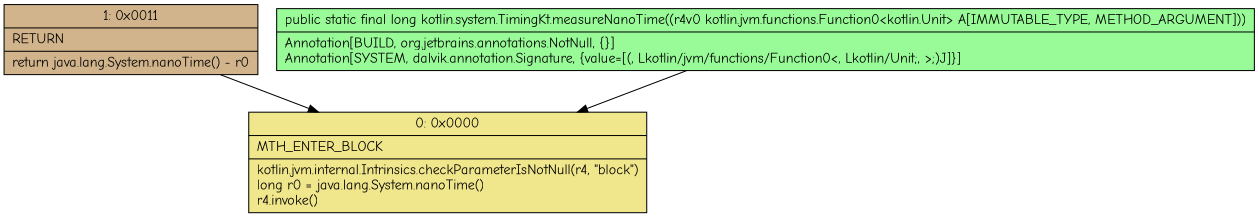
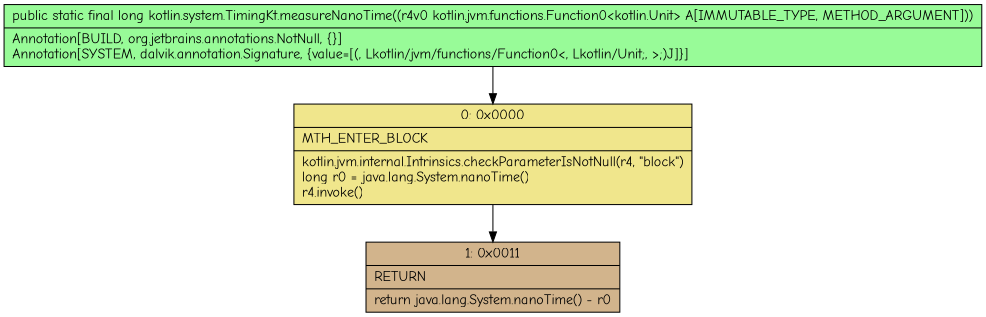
(265, 92) -> (493, 218)
